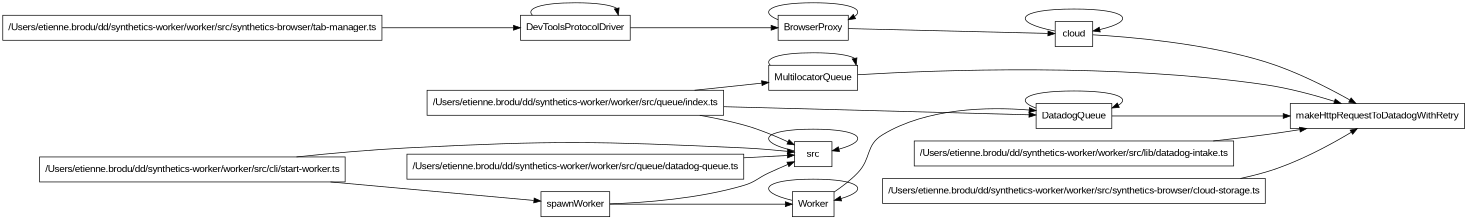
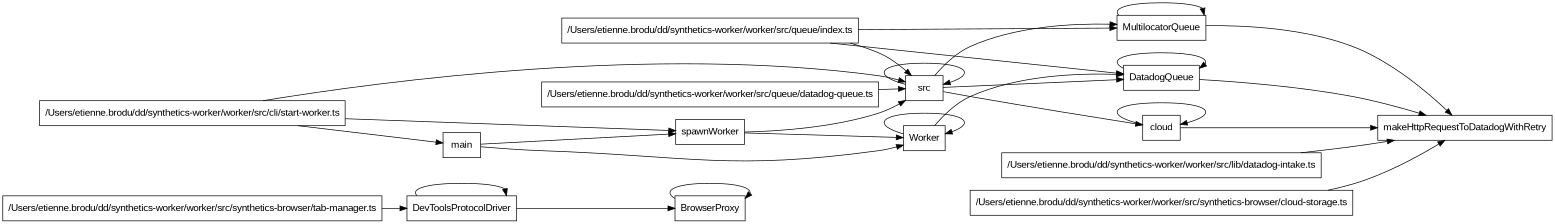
(948, 31) -> (1039, 108)
none -> (1011, 33)
none -> (1034, 83)
none -> (462, 145)
